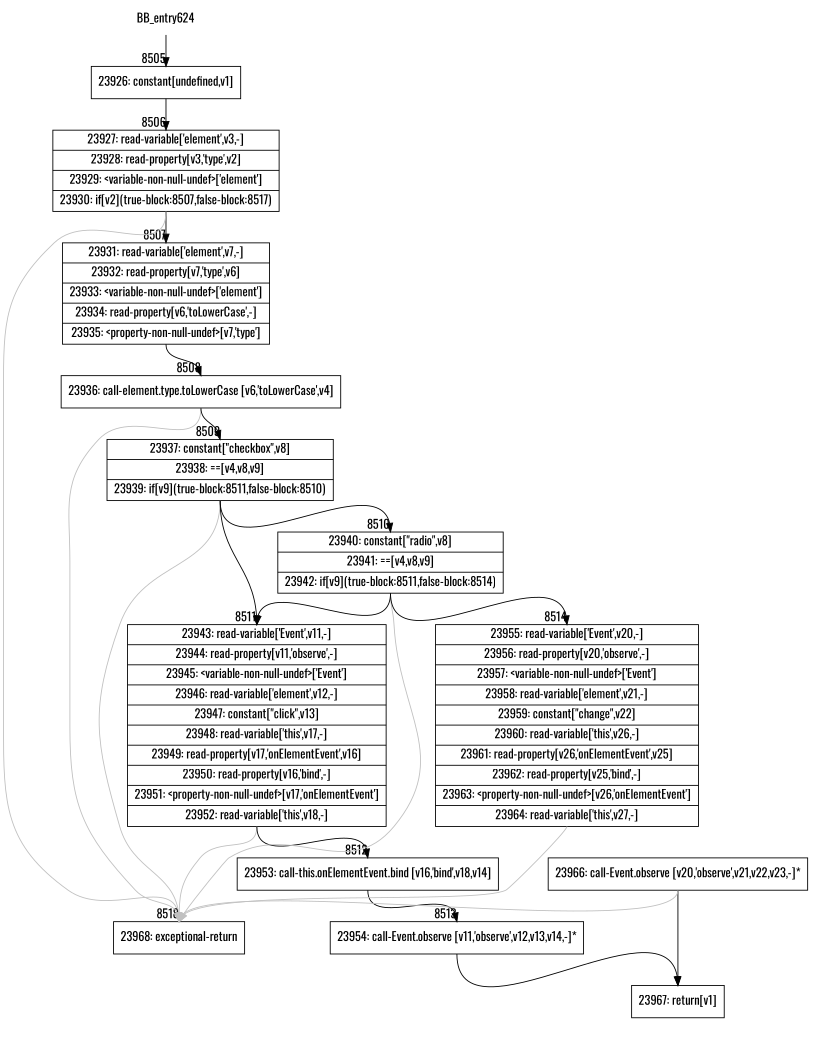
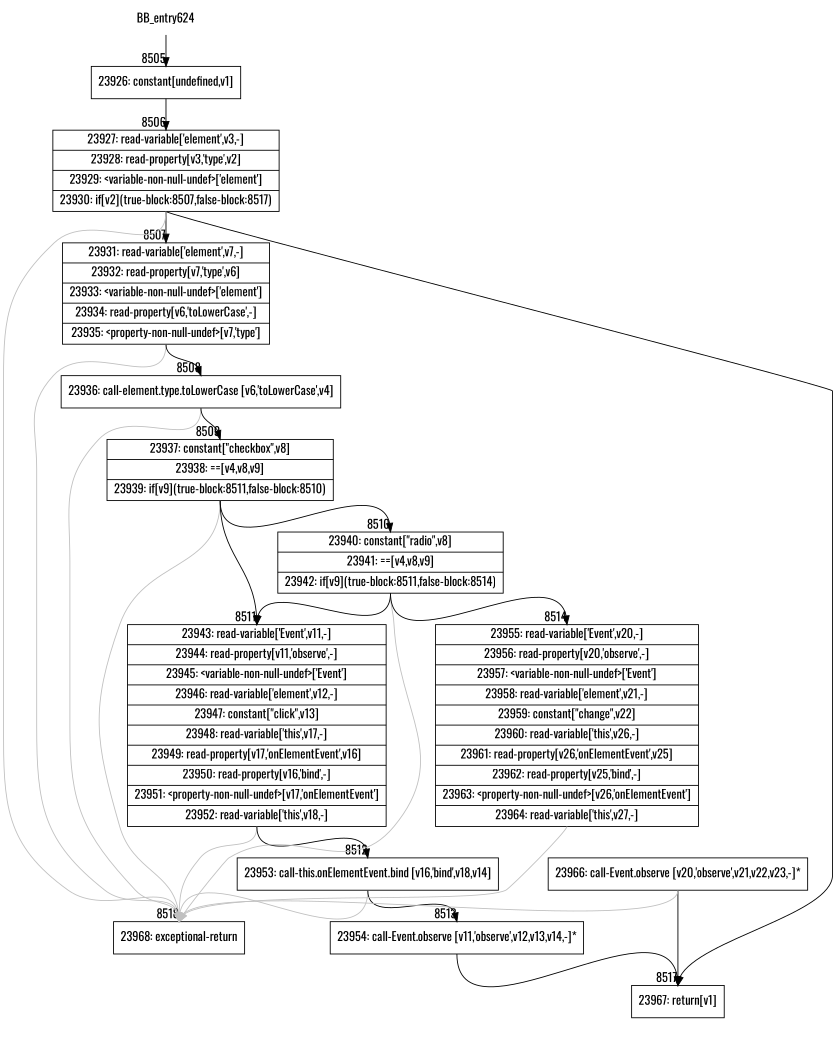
none -> (824, 388)
none -> (37, 616)
none -> (278, 907)
